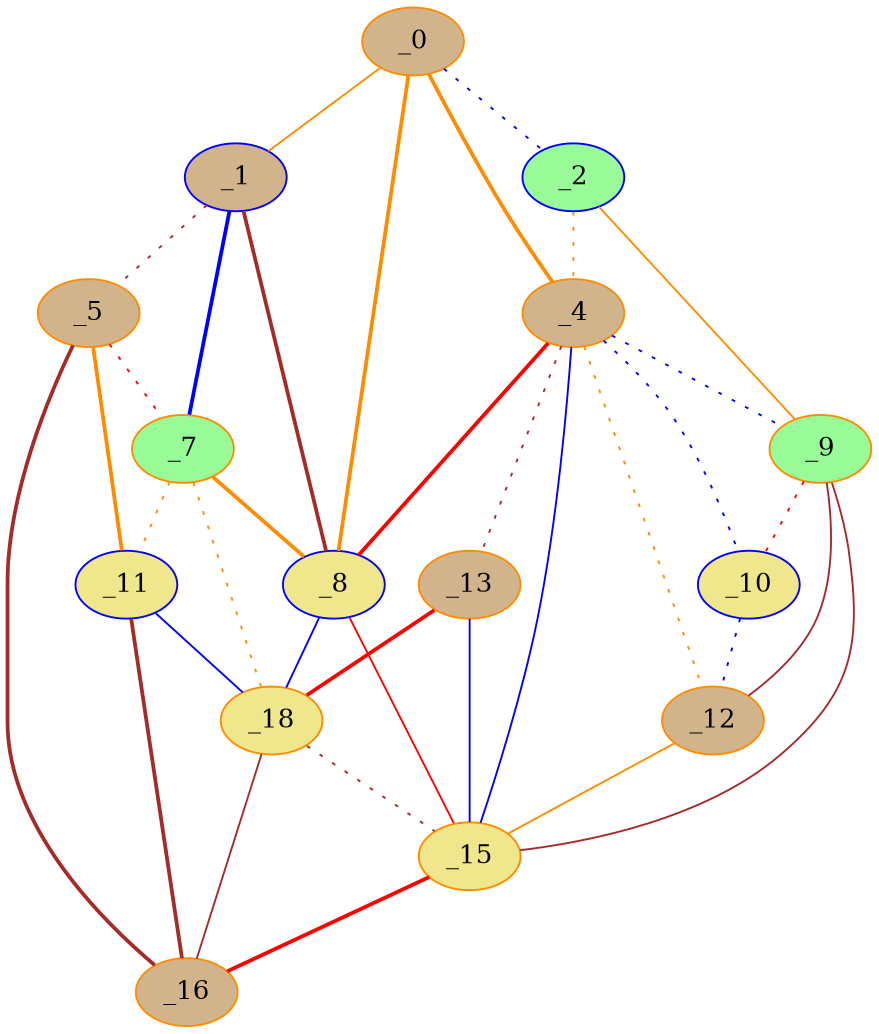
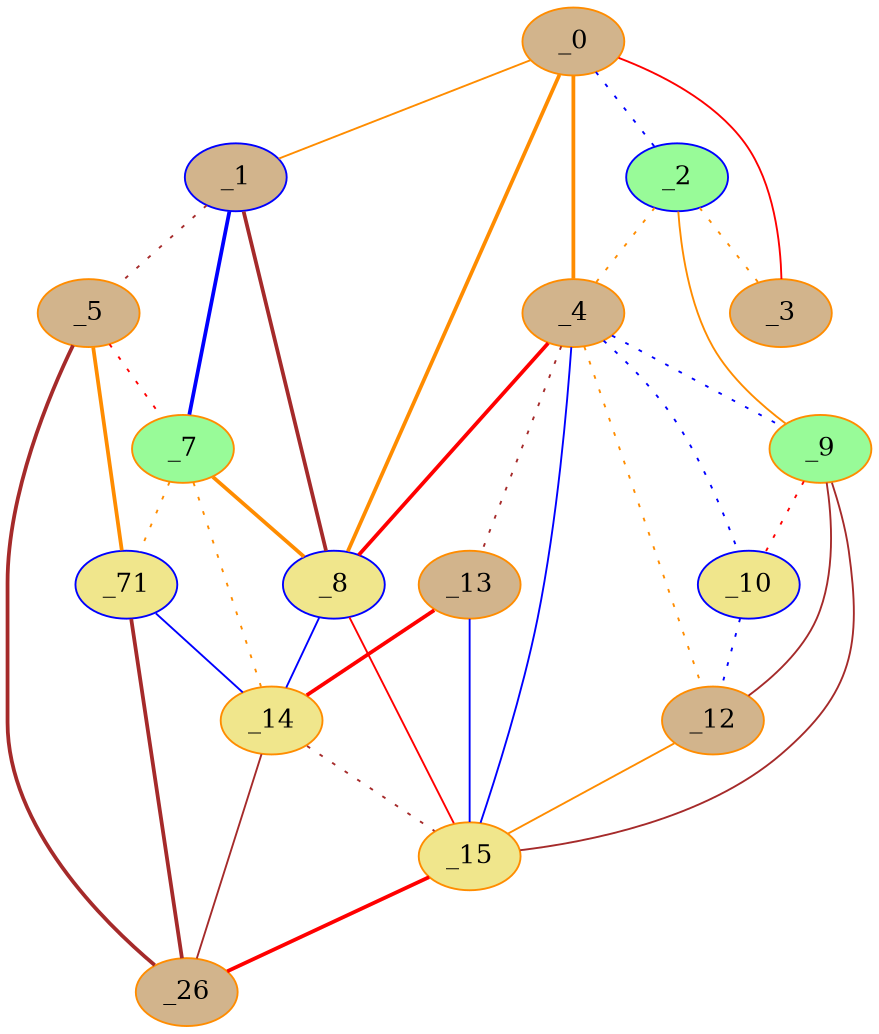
none -> (781, 313)
(126, 585) -> (126, 585)
(272, 720) -> (272, 720)
(187, 992) -> (187, 992)
